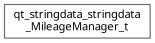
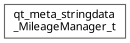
(77, 21) -> (65, 21)
